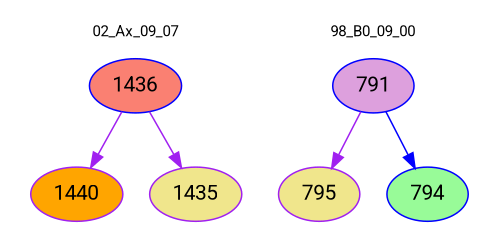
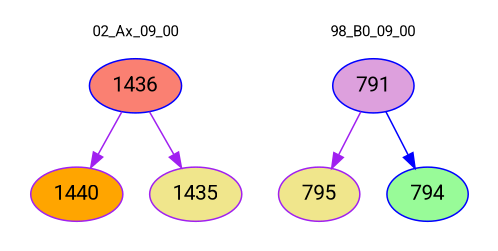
(136, 32) -> (136, 32)
